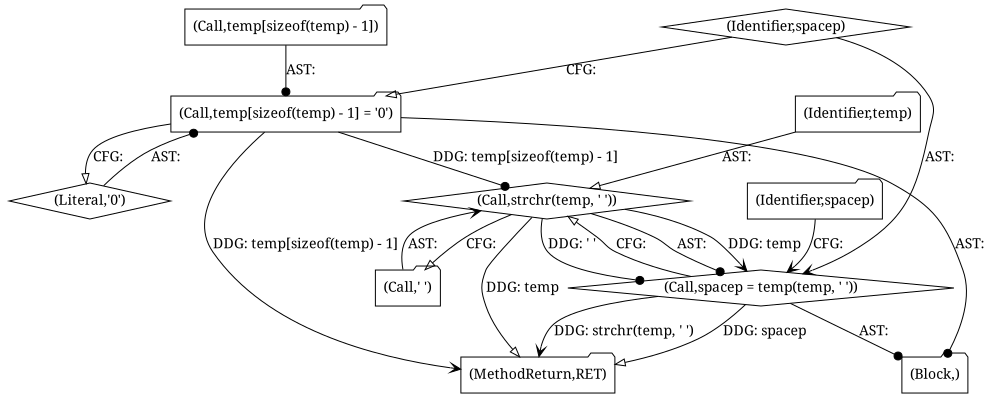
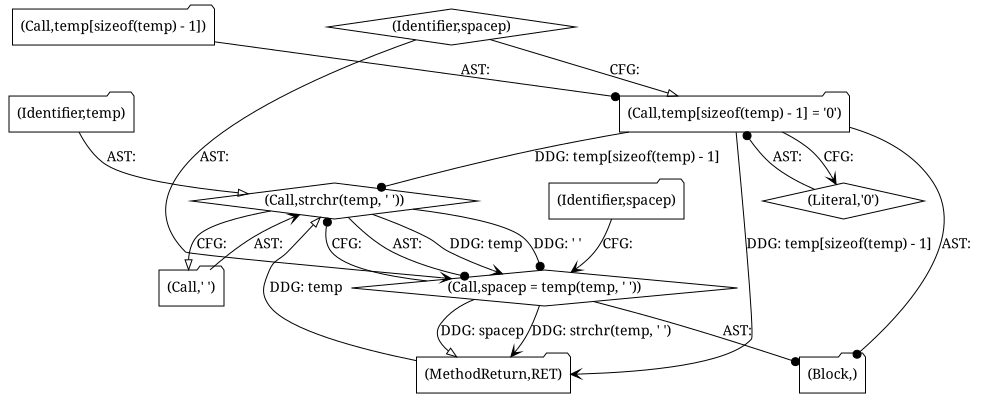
(118, 136) -> (810, 150)
(629, 258) -> (346, 262)
(483, 279) -> (292, 323)
